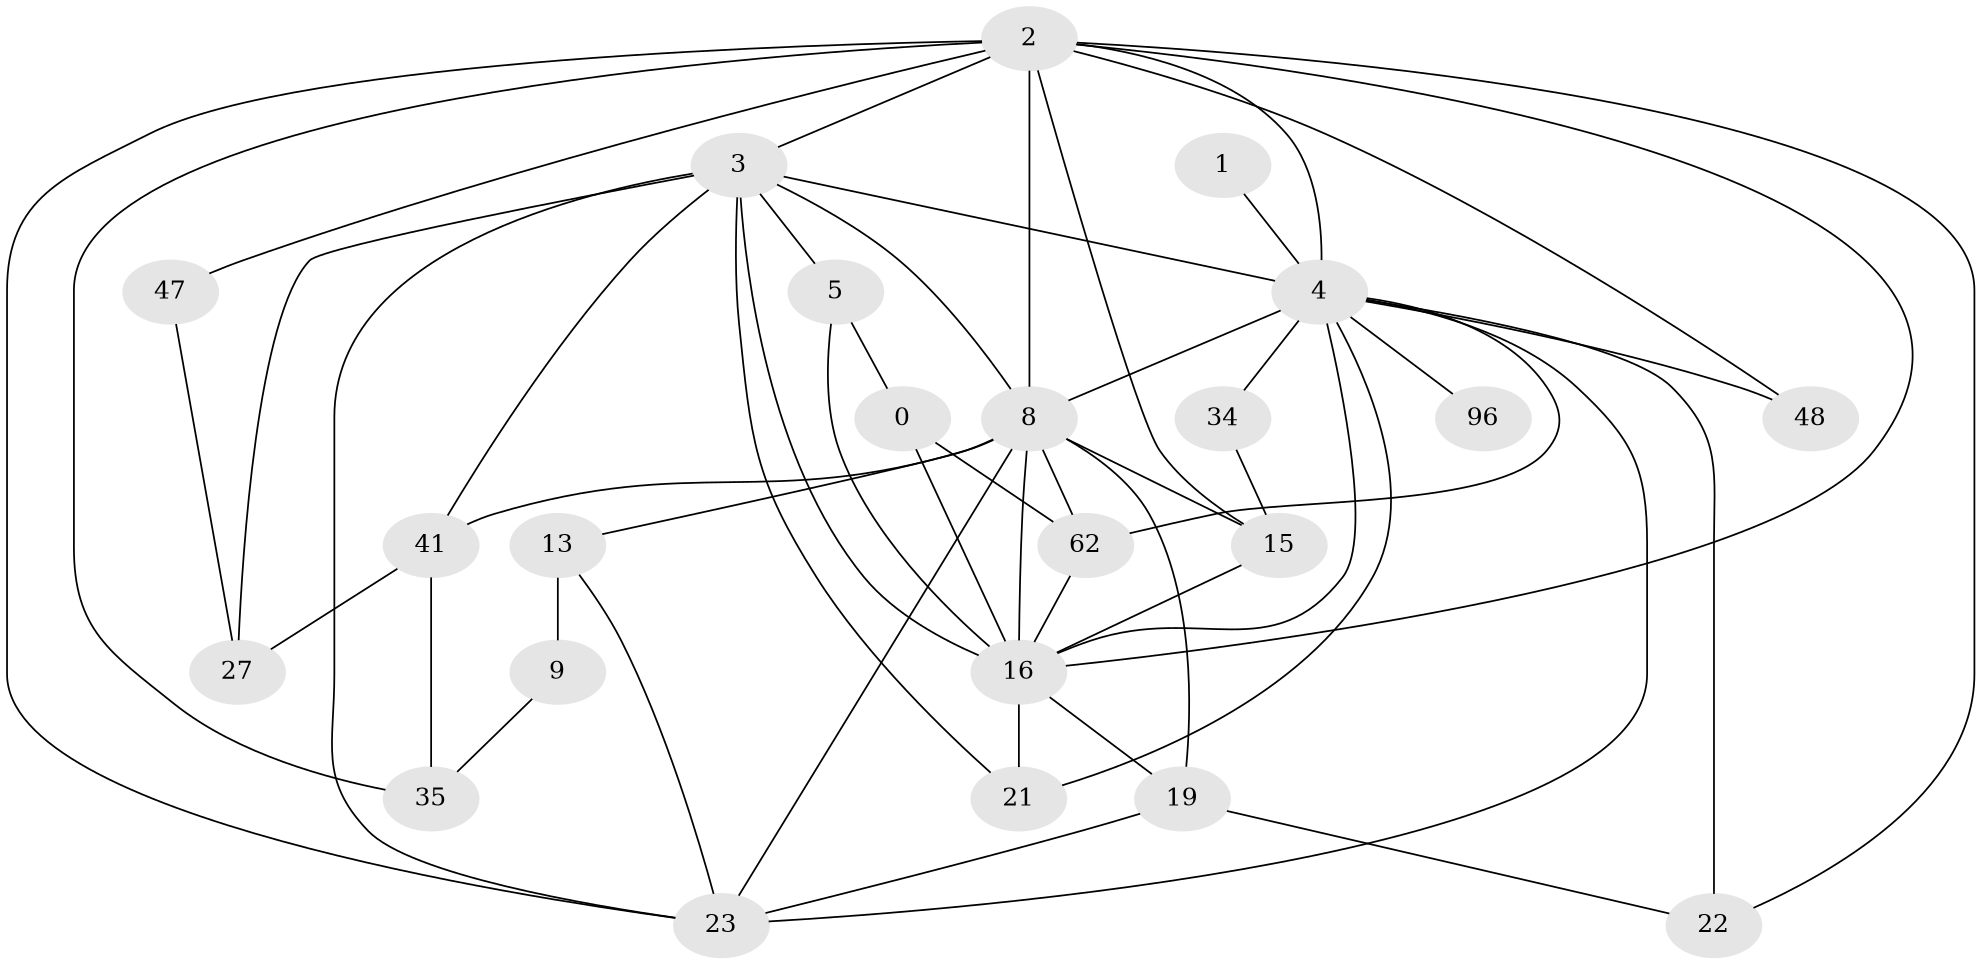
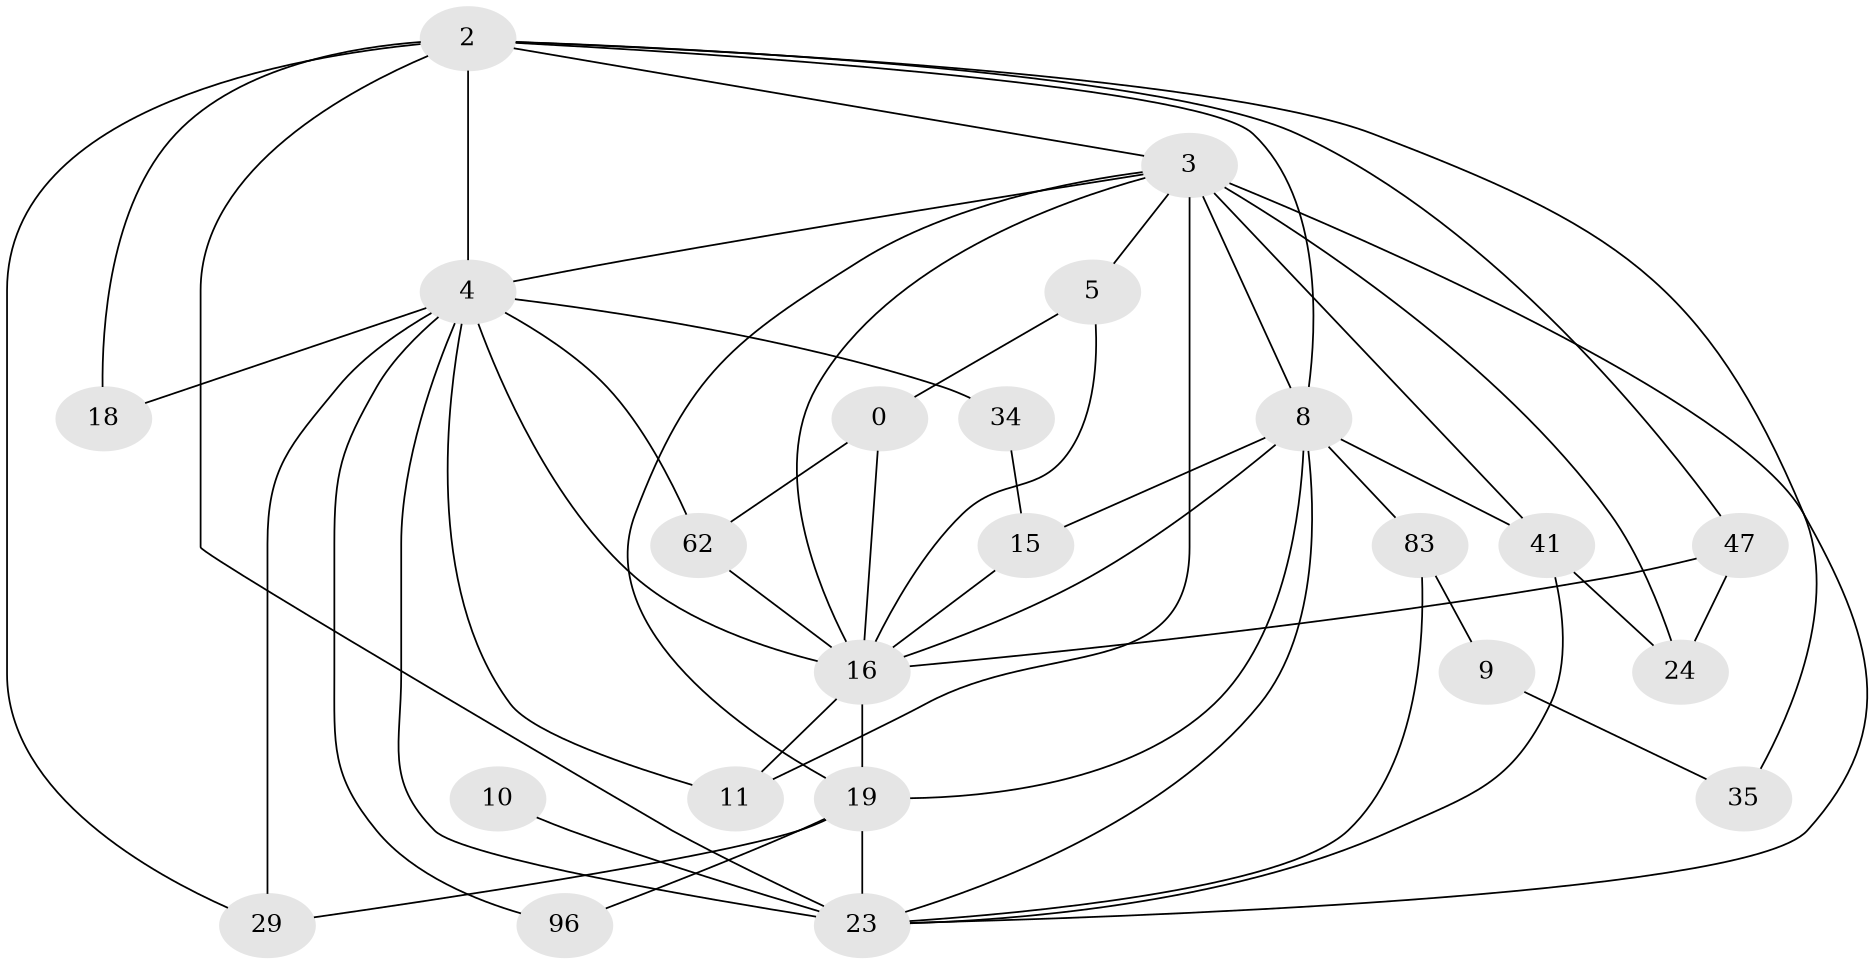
(1223, 165) -> none
(1110, 316) -> none
(1175, 355) -> none
(1908, 362) -> (1324, 620)
none -> (703, 384)
(1811, 419) -> (104, 419)
(1058, 482) -> none
(558, 546) -> (1420, 546)
(238, 672) -> (1681, 672)
(431, 672) -> (1339, 851)
none -> (498, 799)
(1019, 799) -> (736, 799)
none -> (678, 881)
(1714, 926) -> (267, 926)
